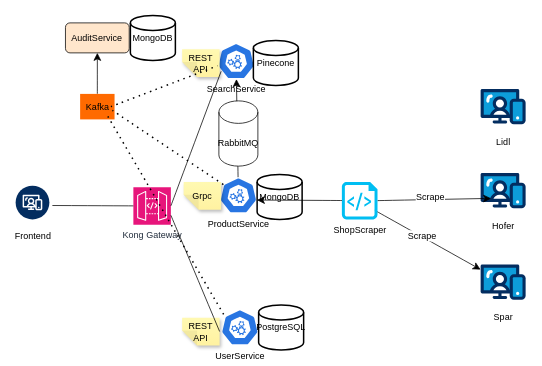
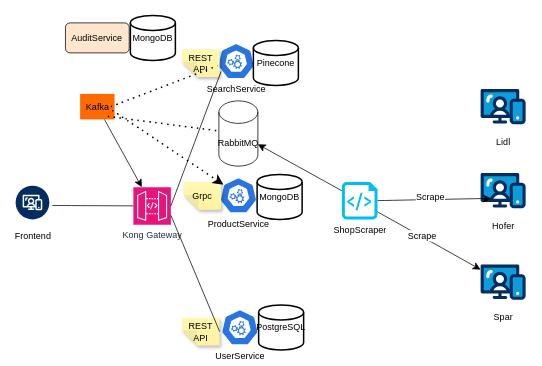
(97, 77) -> (122, 151)
(236, 93) -> none
(144, 178) -> (173, 125)
(218, 181) -> (215, 179)
(309, 200) -> (301, 168)
